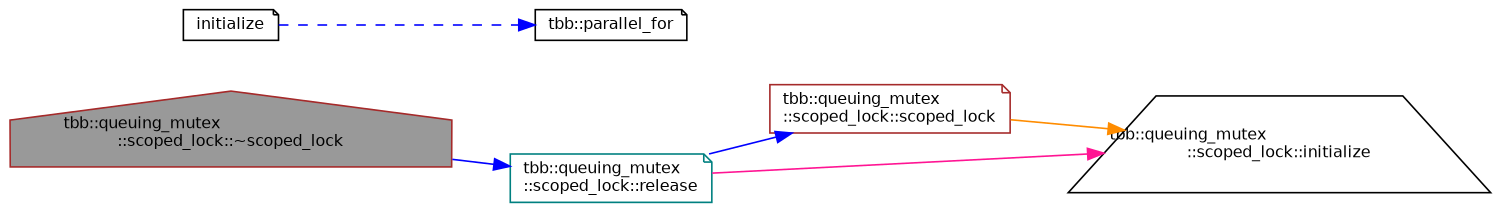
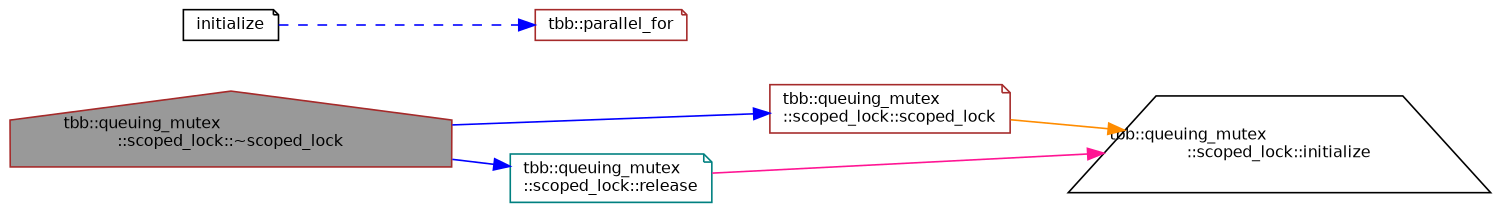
(611, 25) -> (611, 25)
(743, 146) -> (603, 119)
